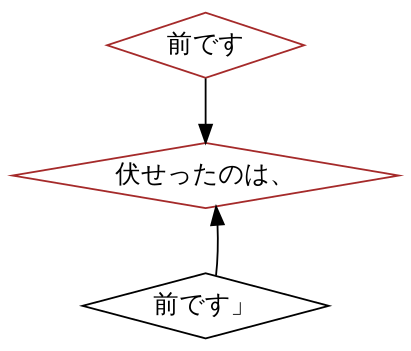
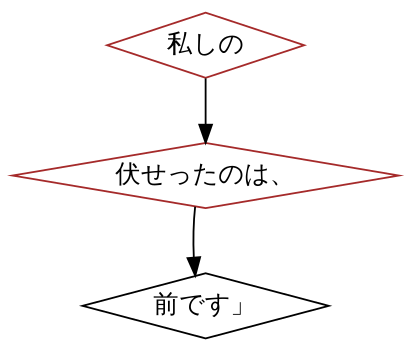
(206, 45) -> (206, 45)
(218, 250) -> (194, 232)
